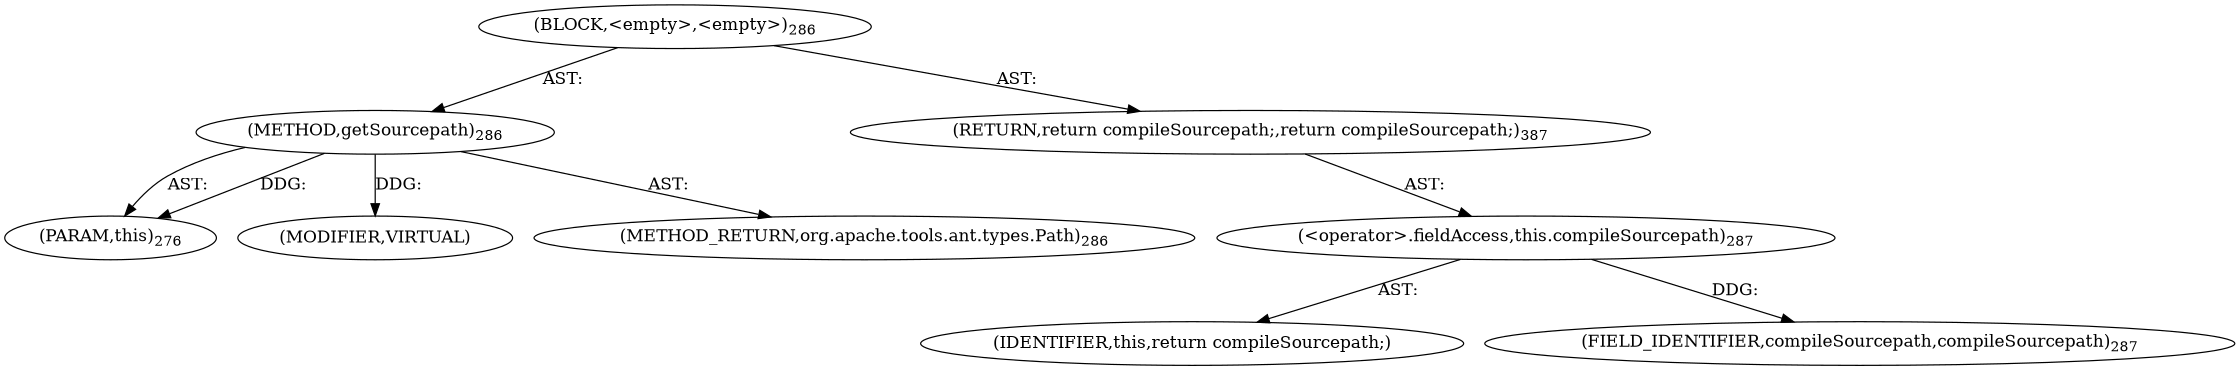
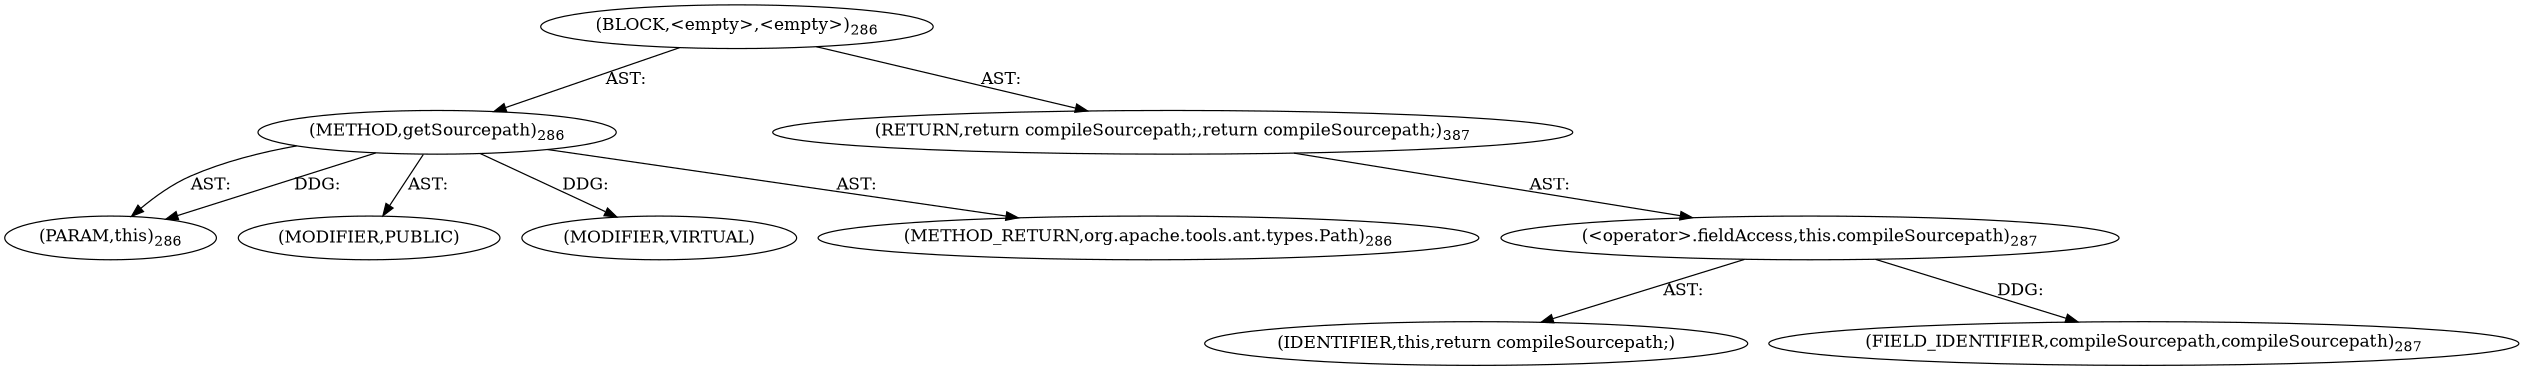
(168, 236) -> (168, 236)
none -> (369, 238)
